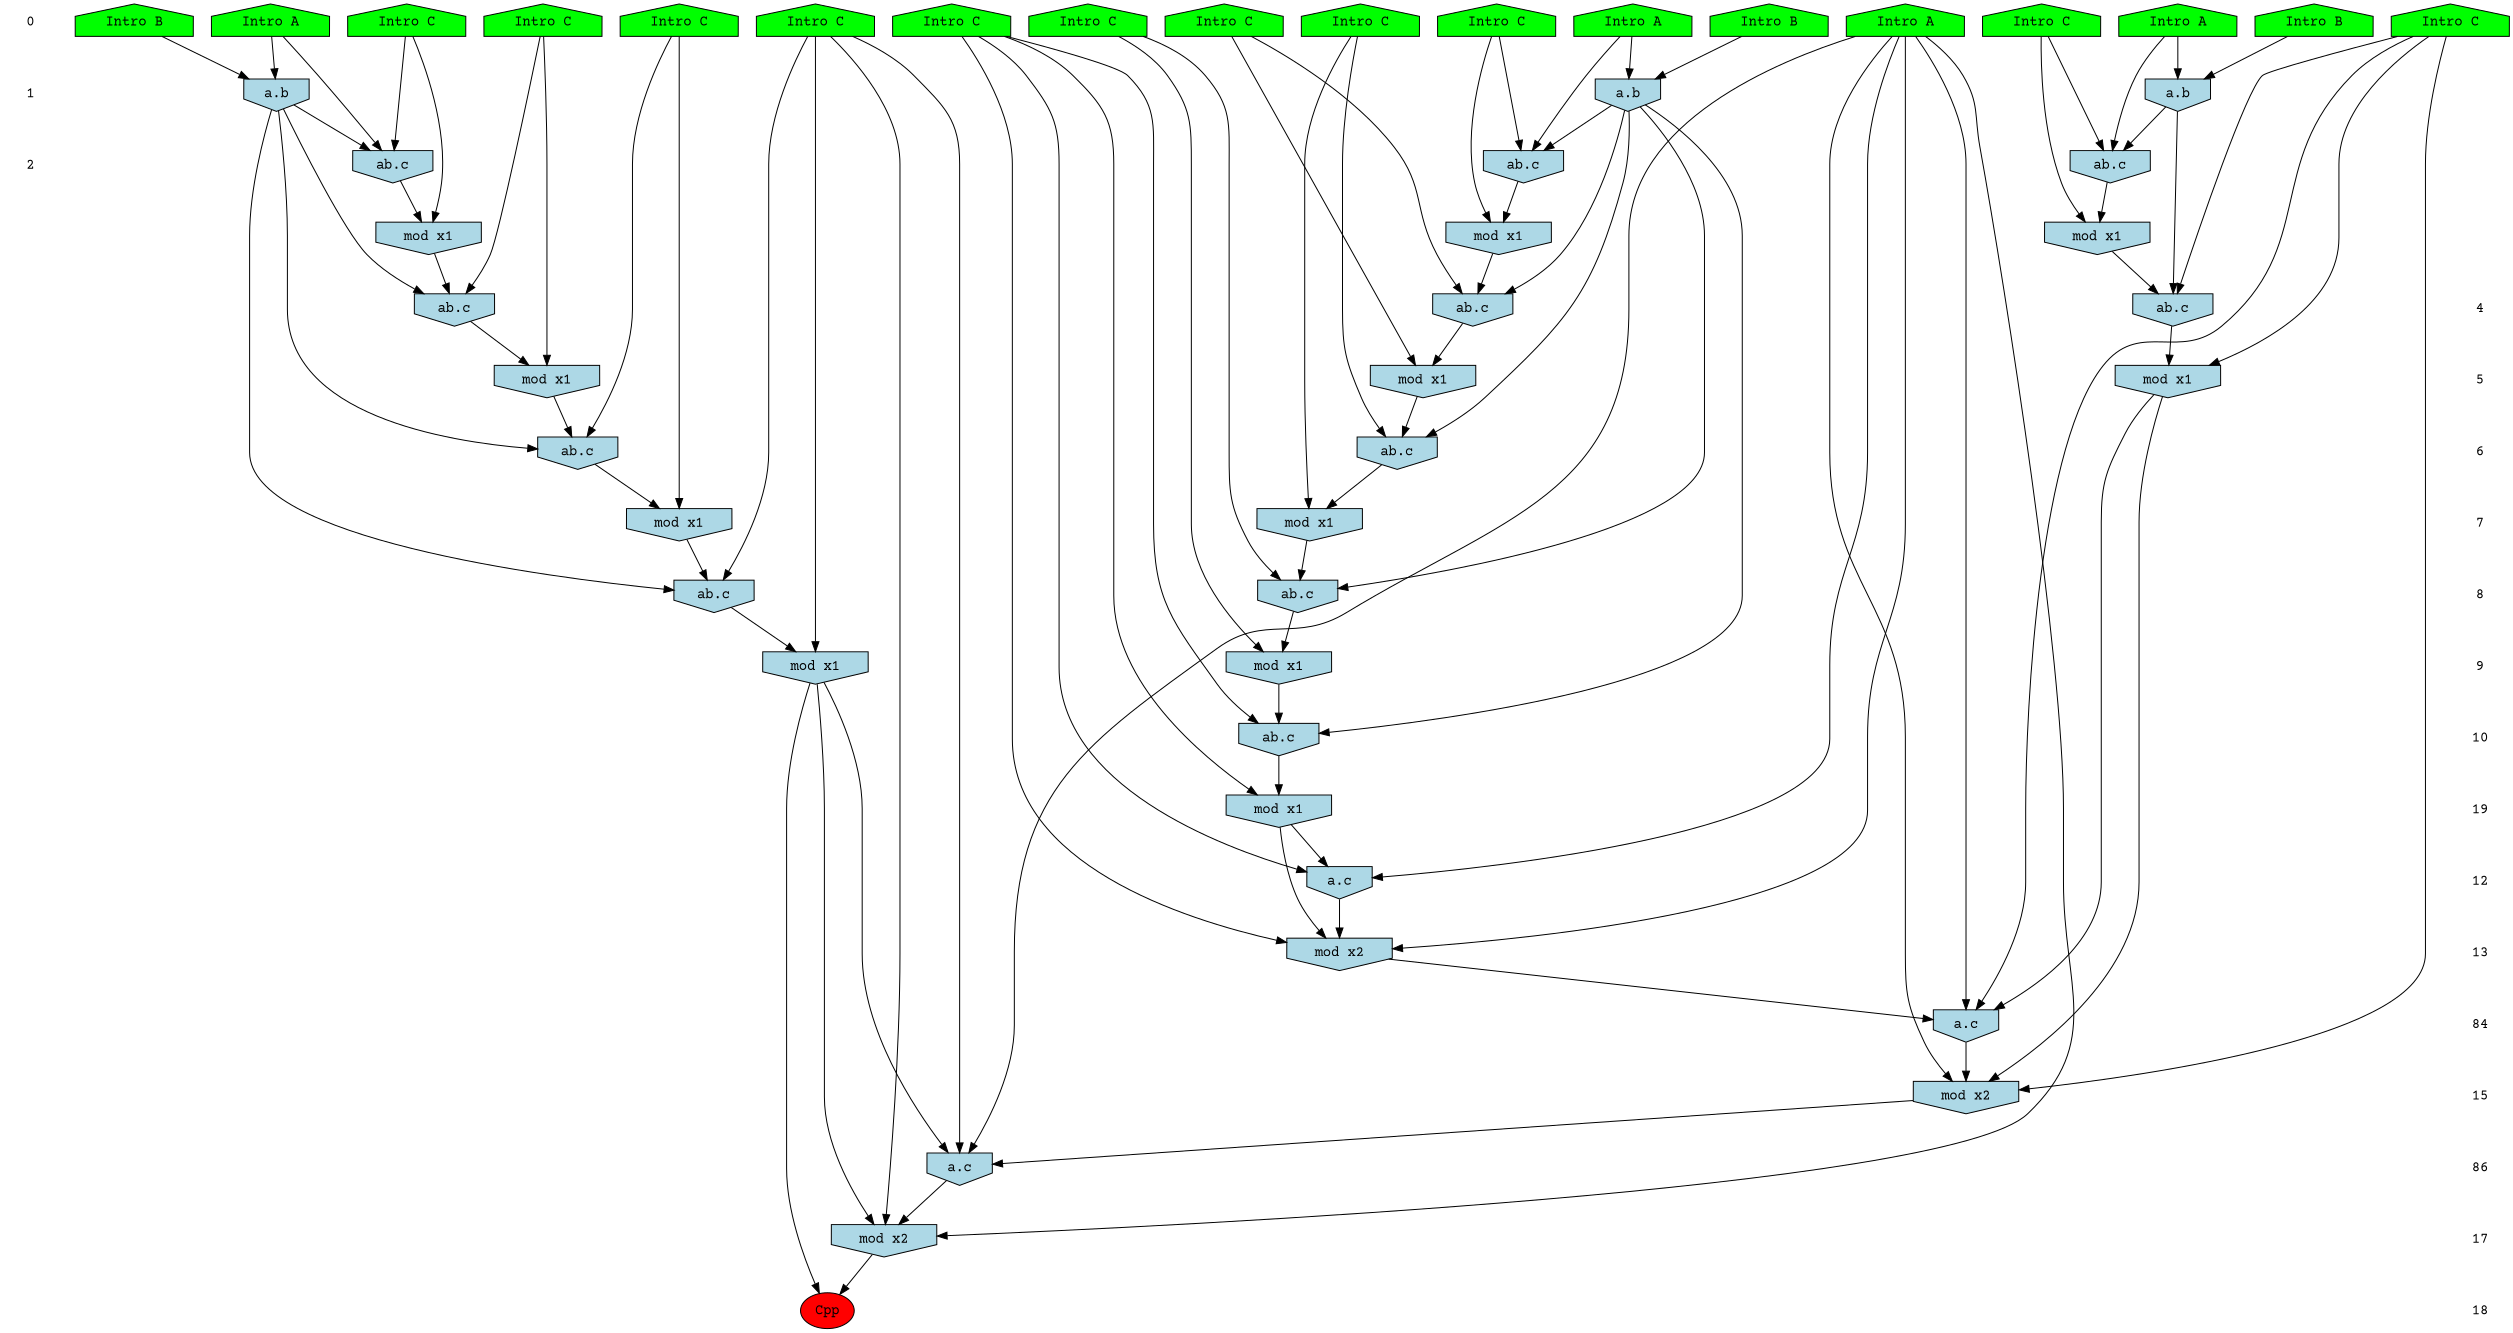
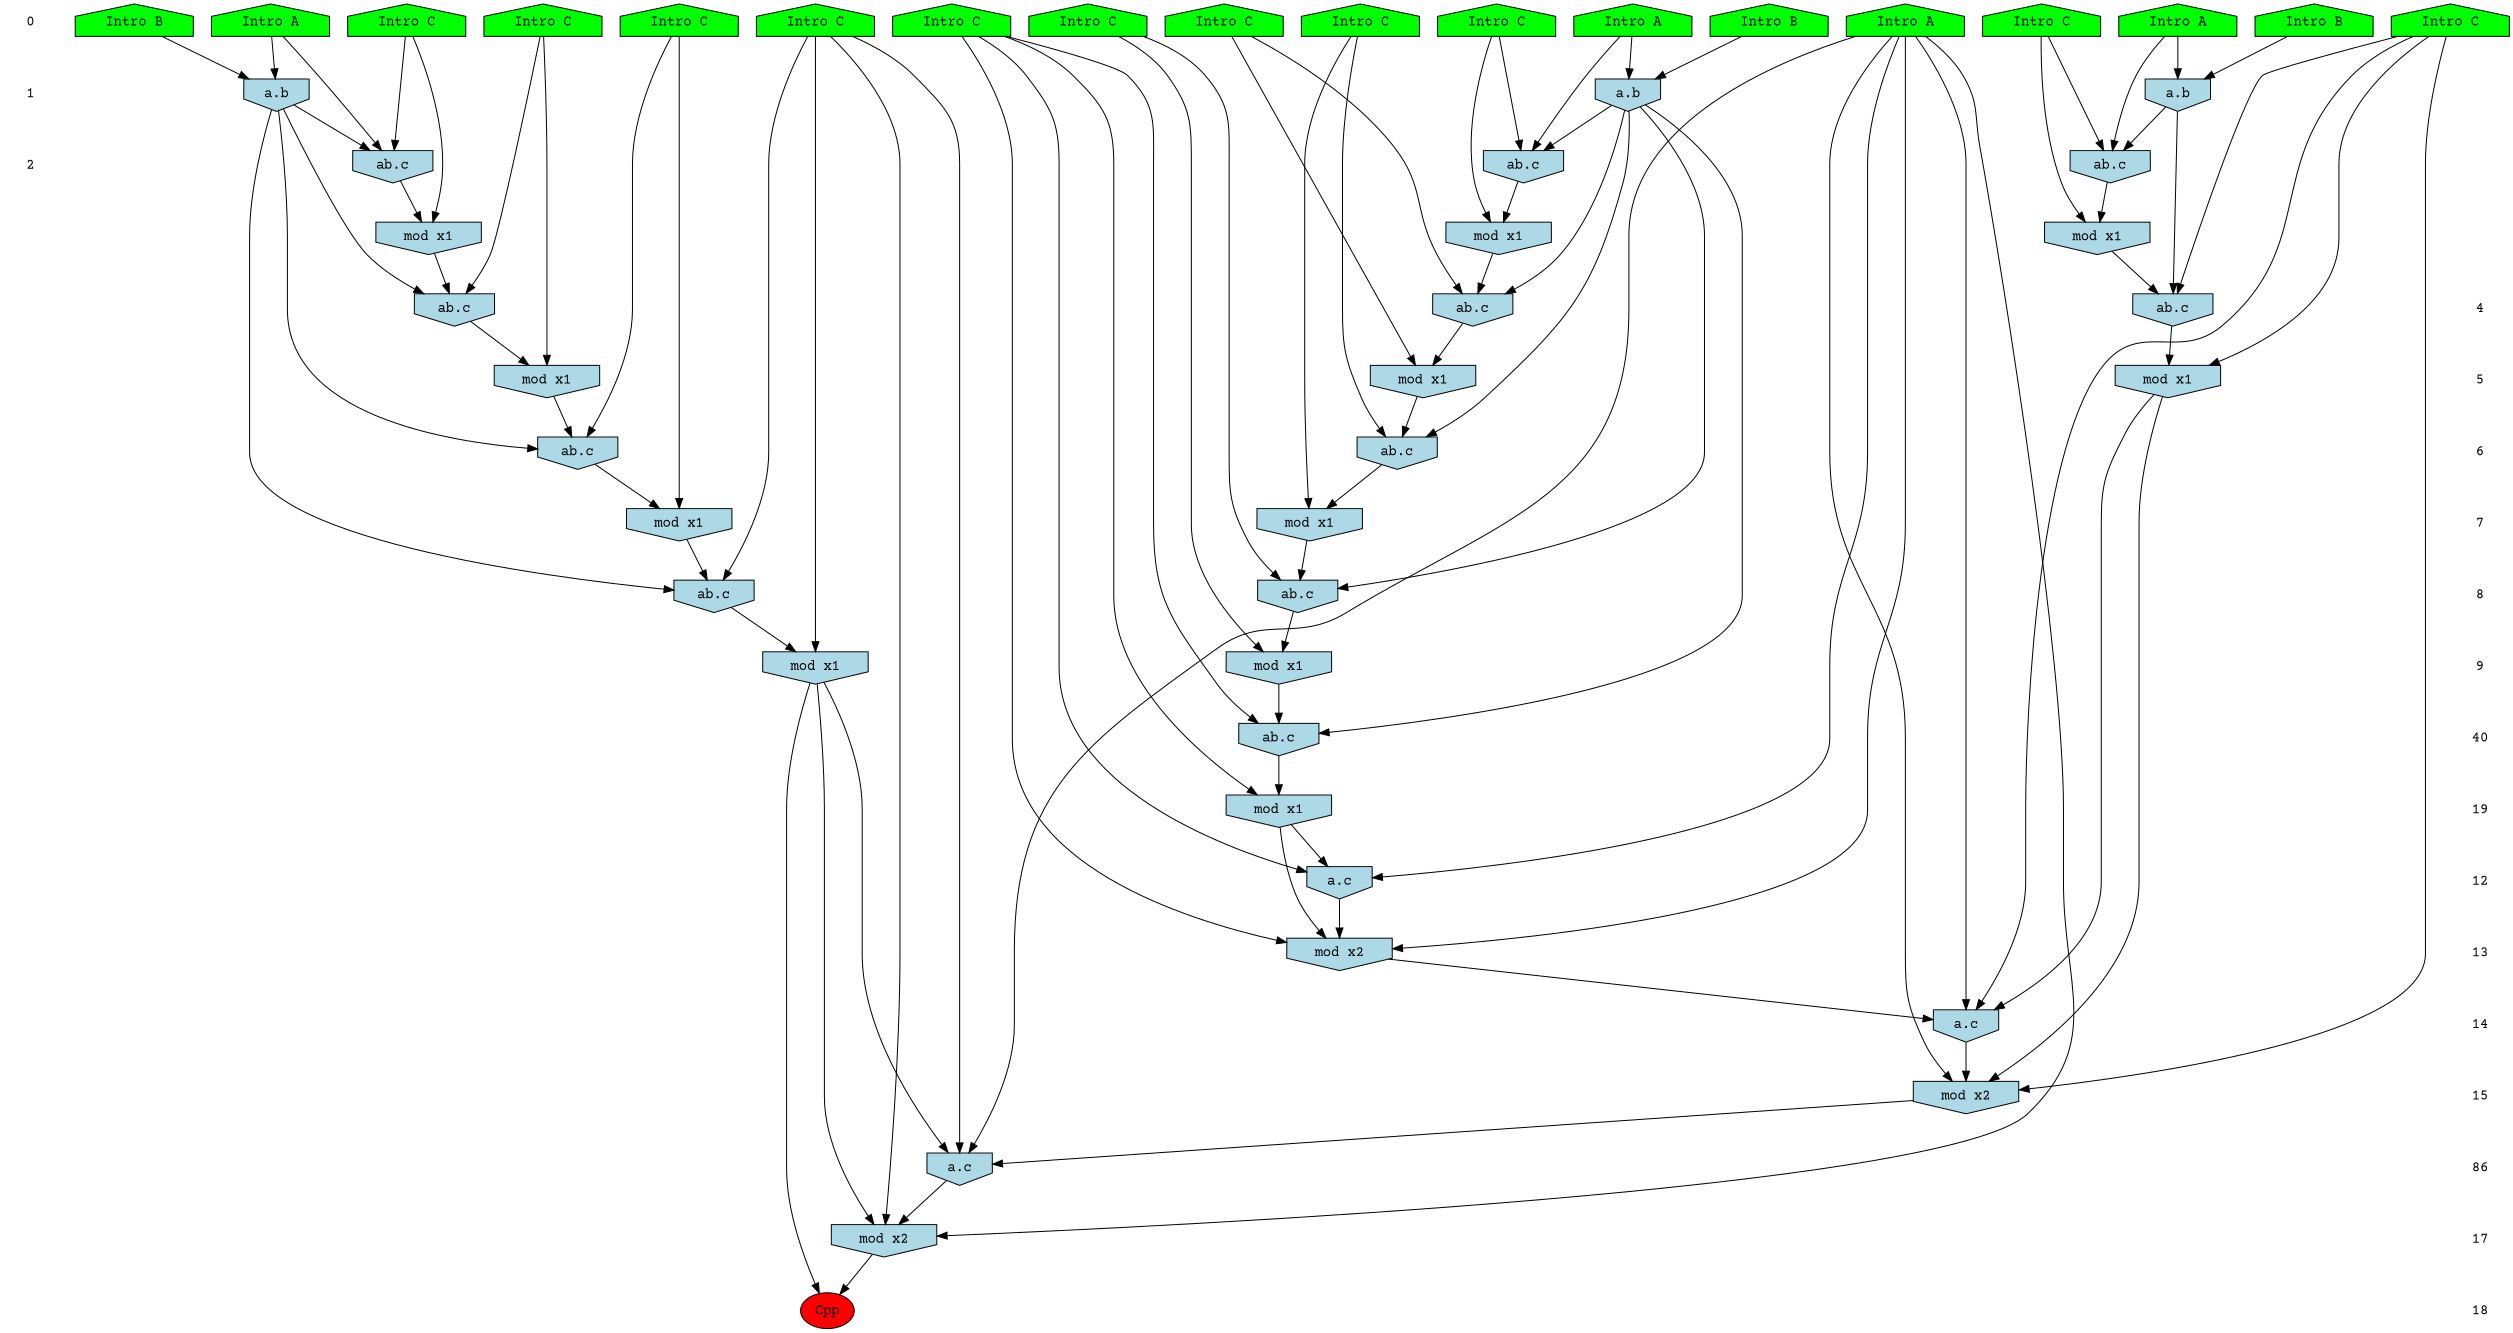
(2480, 738) -> (2480, 738)
(2480, 1024) -> (2480, 1024)
